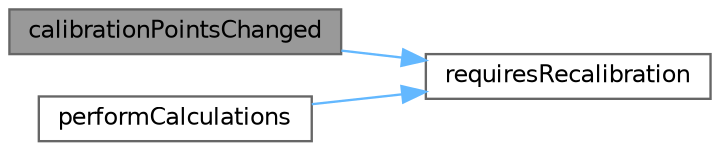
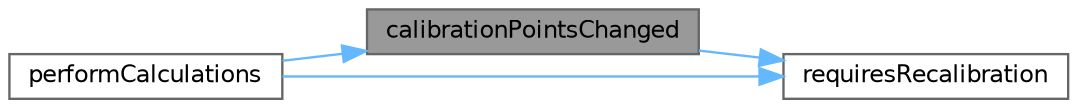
none -> (313, 57)
